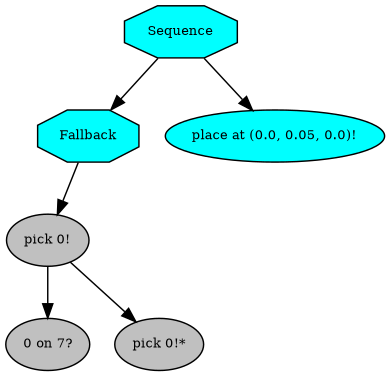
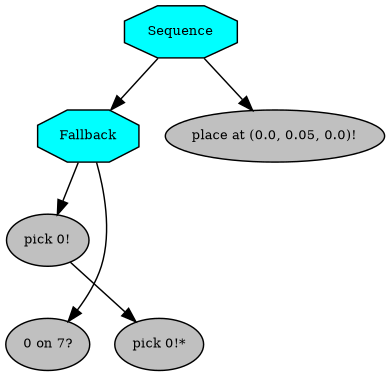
(275, 136) -> (275, 136)
(48, 285) -> (106, 239)
